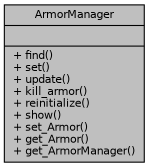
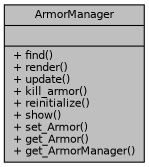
(31, 68) -> (41, 68)
